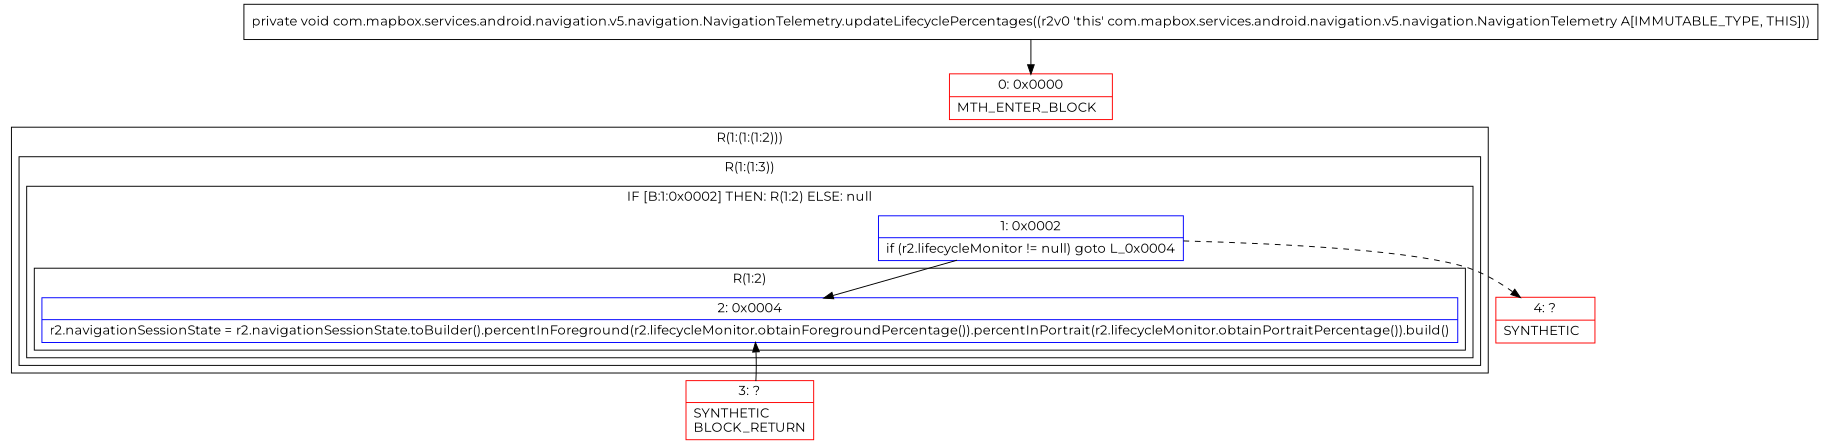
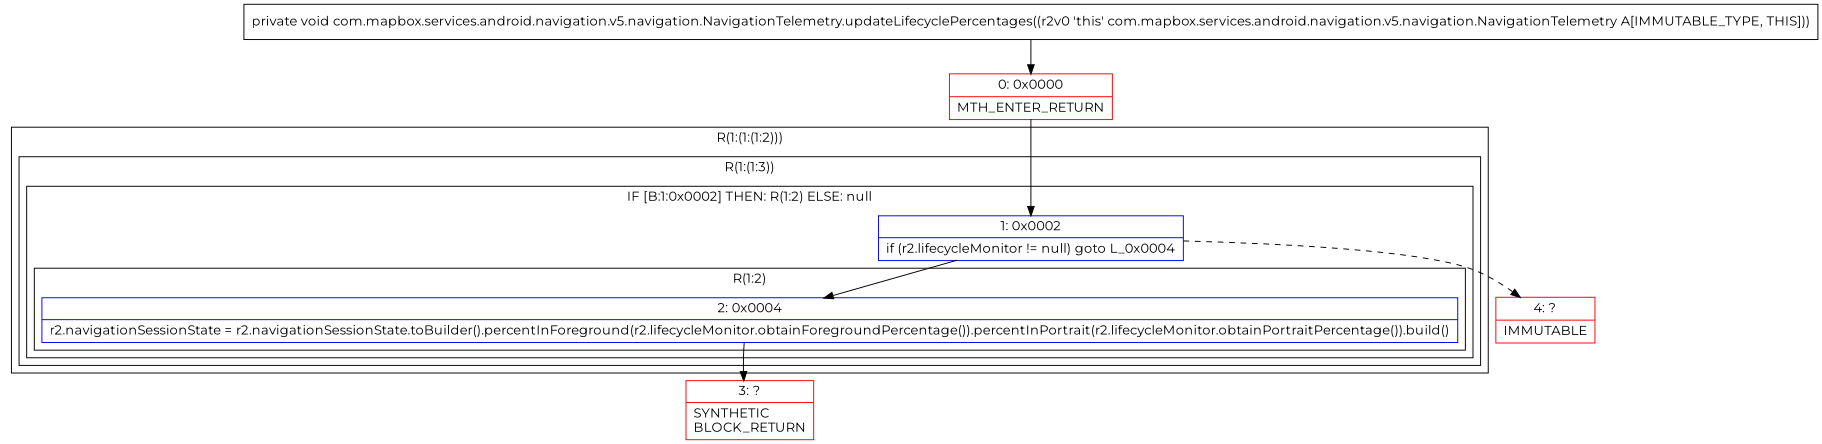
(1027, 108) -> (1031, 108)
none -> (1031, 163)
(1542, 331) -> (1545, 331)
(756, 367) -> (744, 357)
